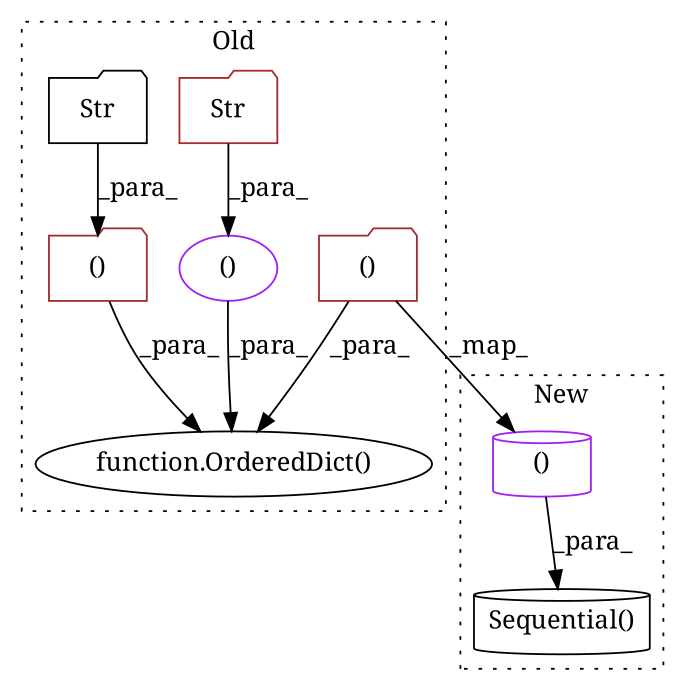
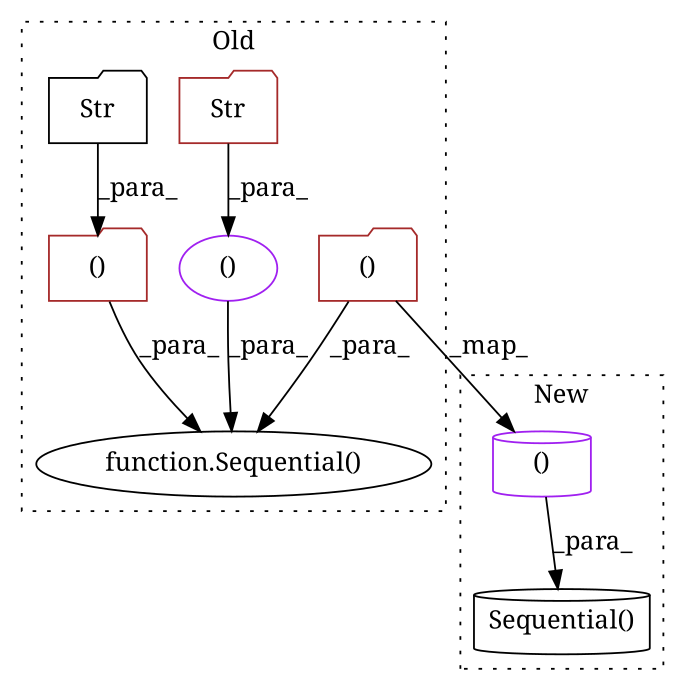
(234, 464) -> (234, 464)
